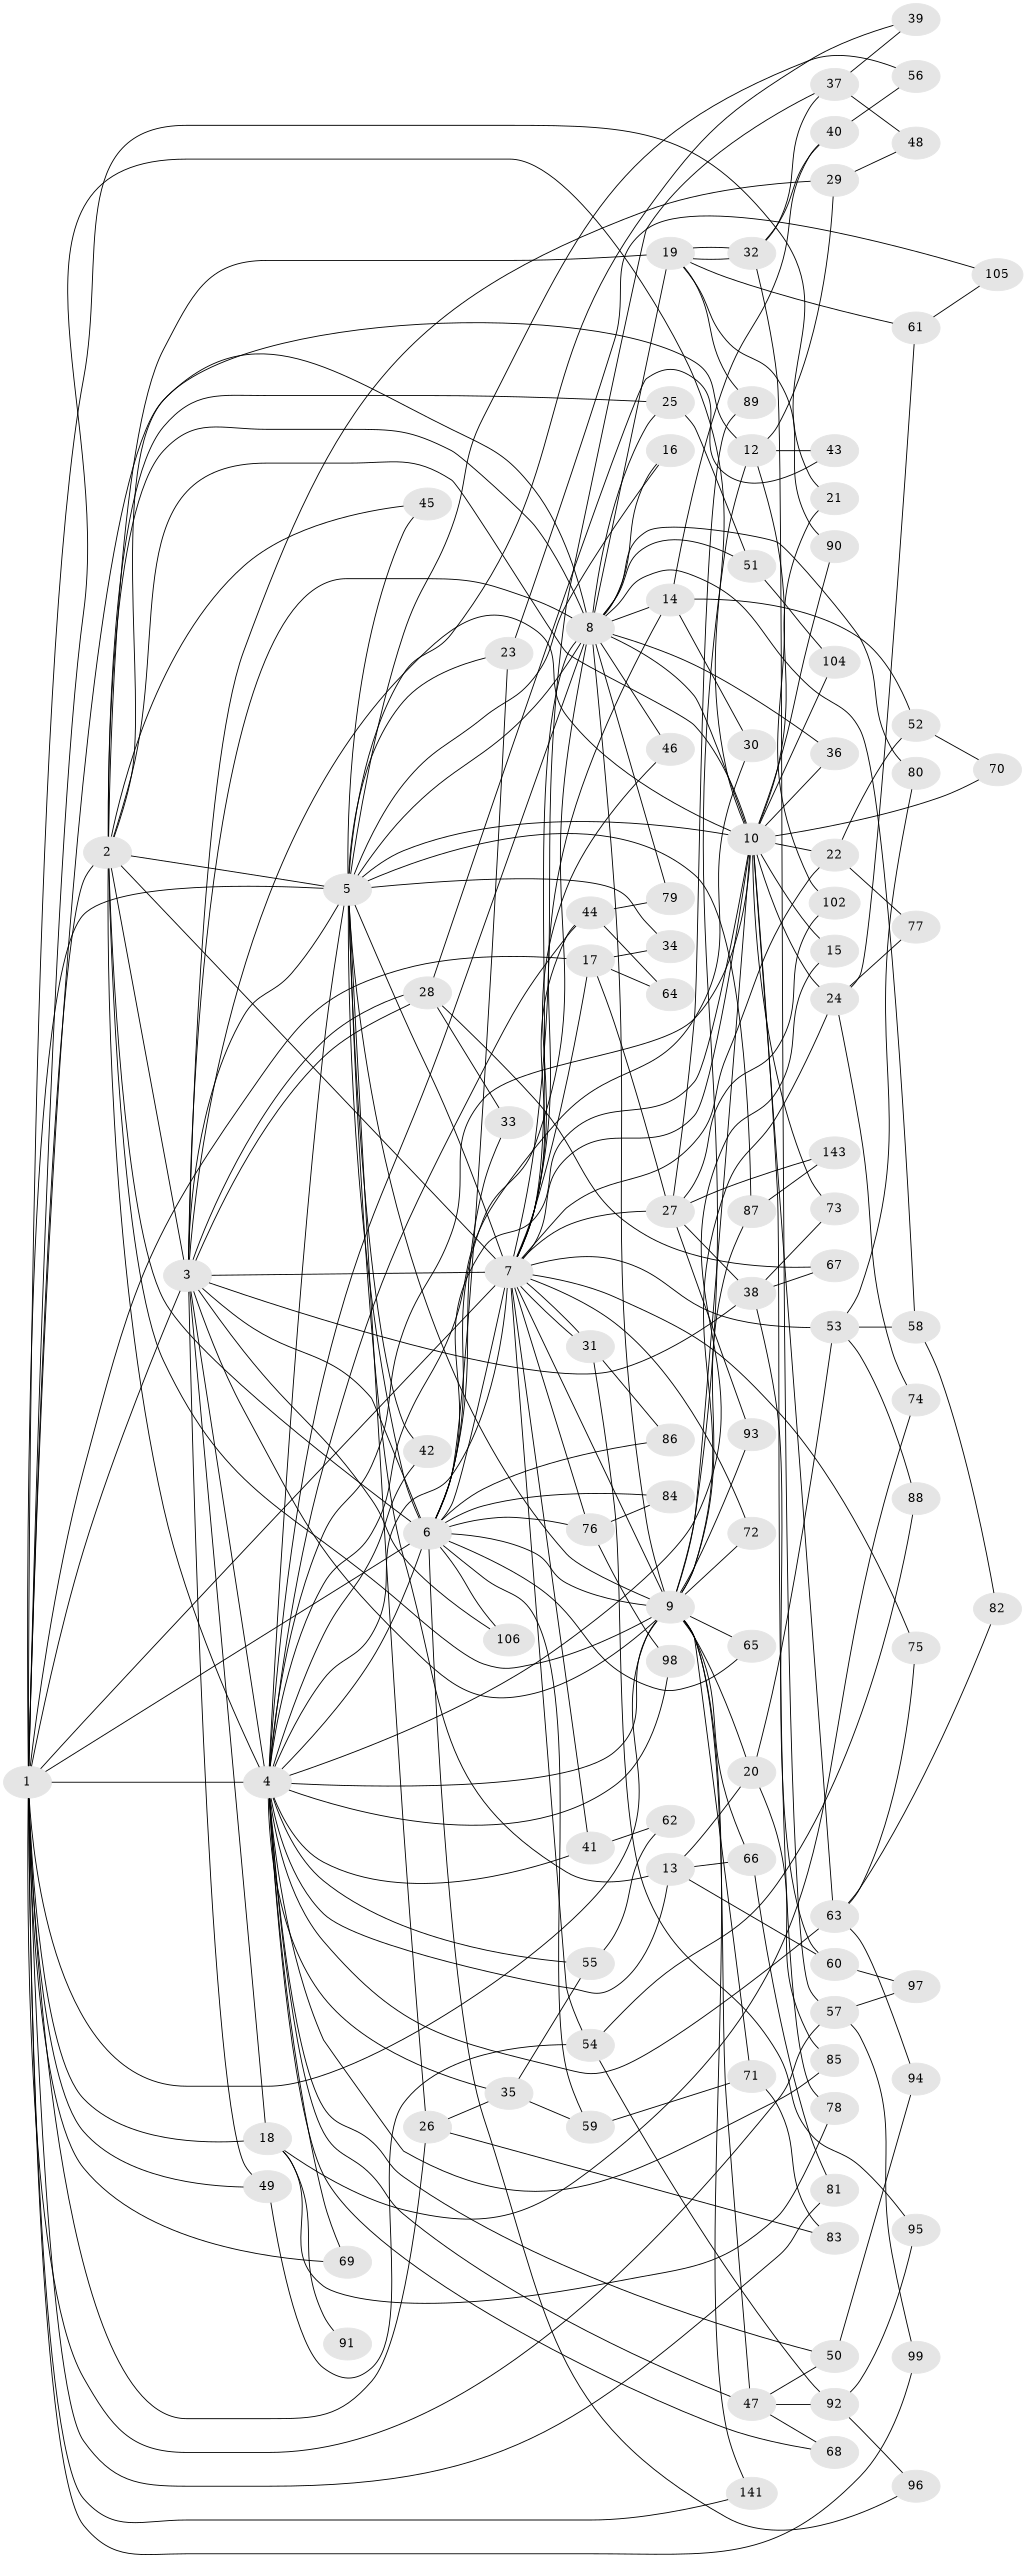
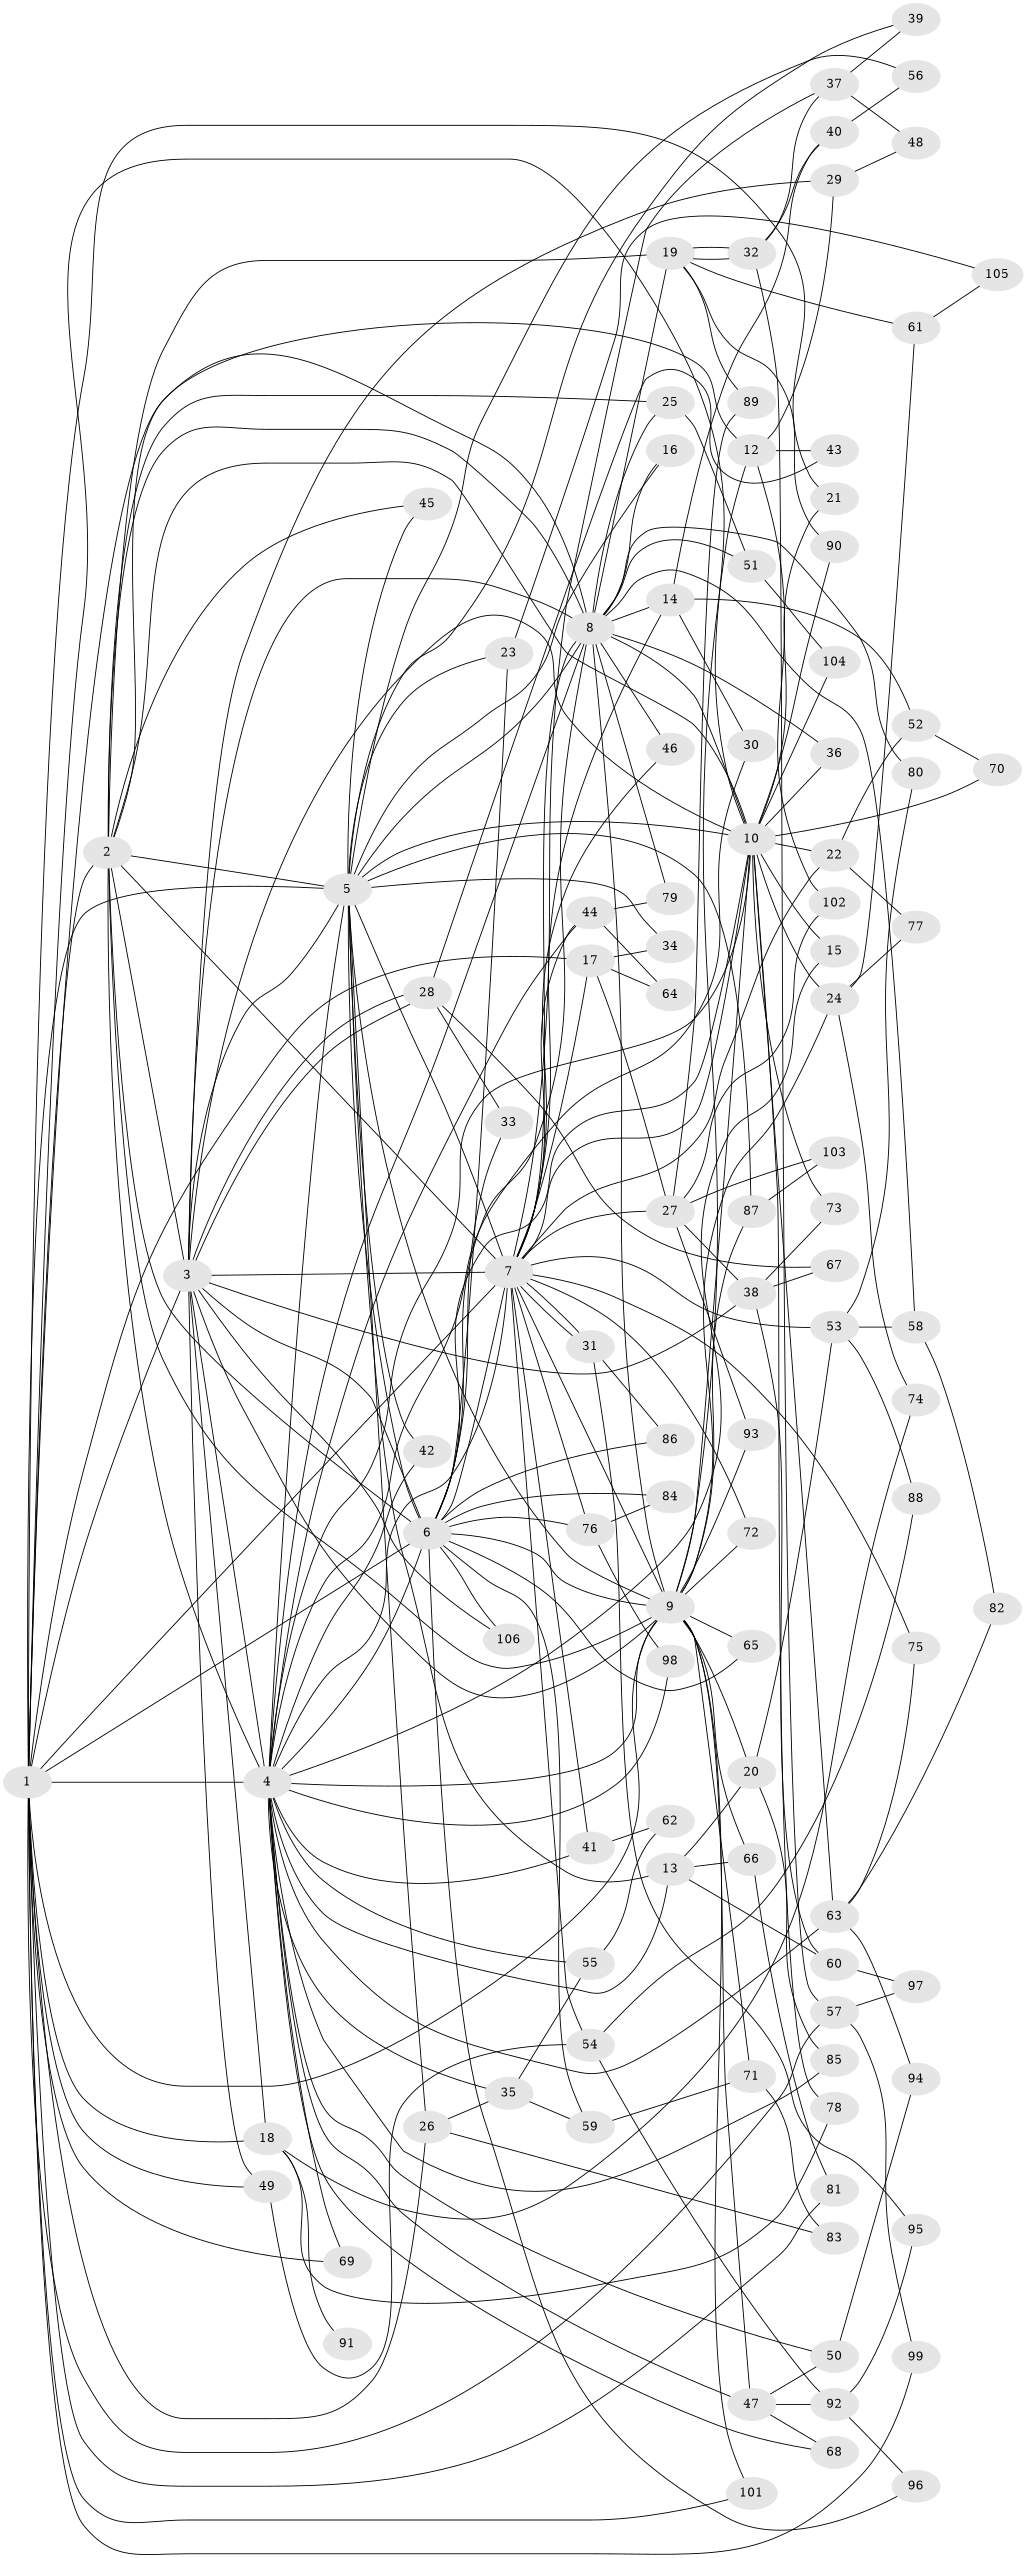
(835, 1153) -> (835, 1153)
(752, 2493) -> (752, 2493)
